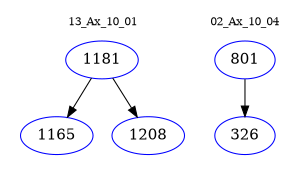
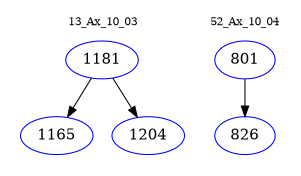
(103, 23) -> (103, 23)
(245, 23) -> (245, 23)
(148, 136) -> (148, 136)
(245, 136) -> (245, 136)
